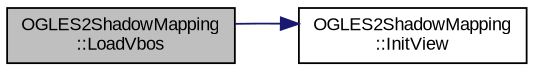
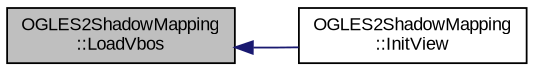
(258, 24) -> (276, 48)
